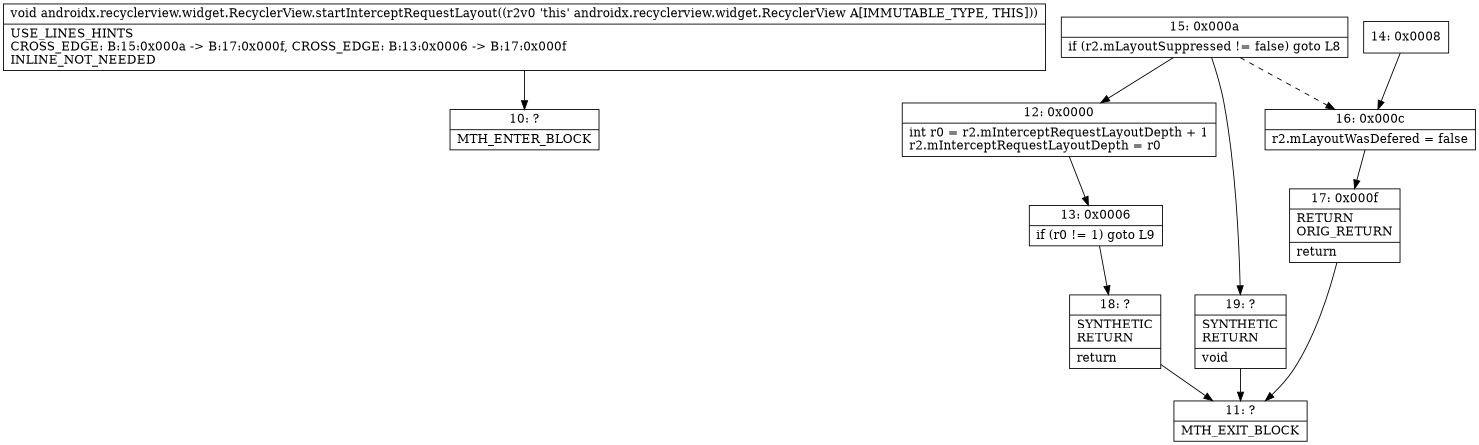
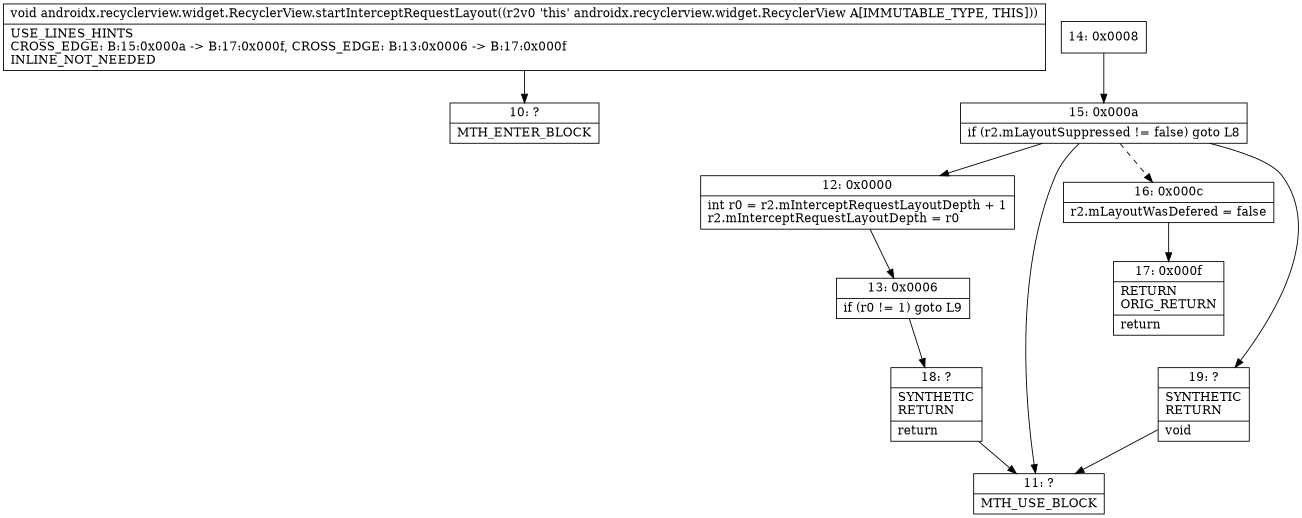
(1391, 77) -> (1104, 74)
(1313, 333) -> (1028, 298)
(1241, 431) -> (1039, 503)
